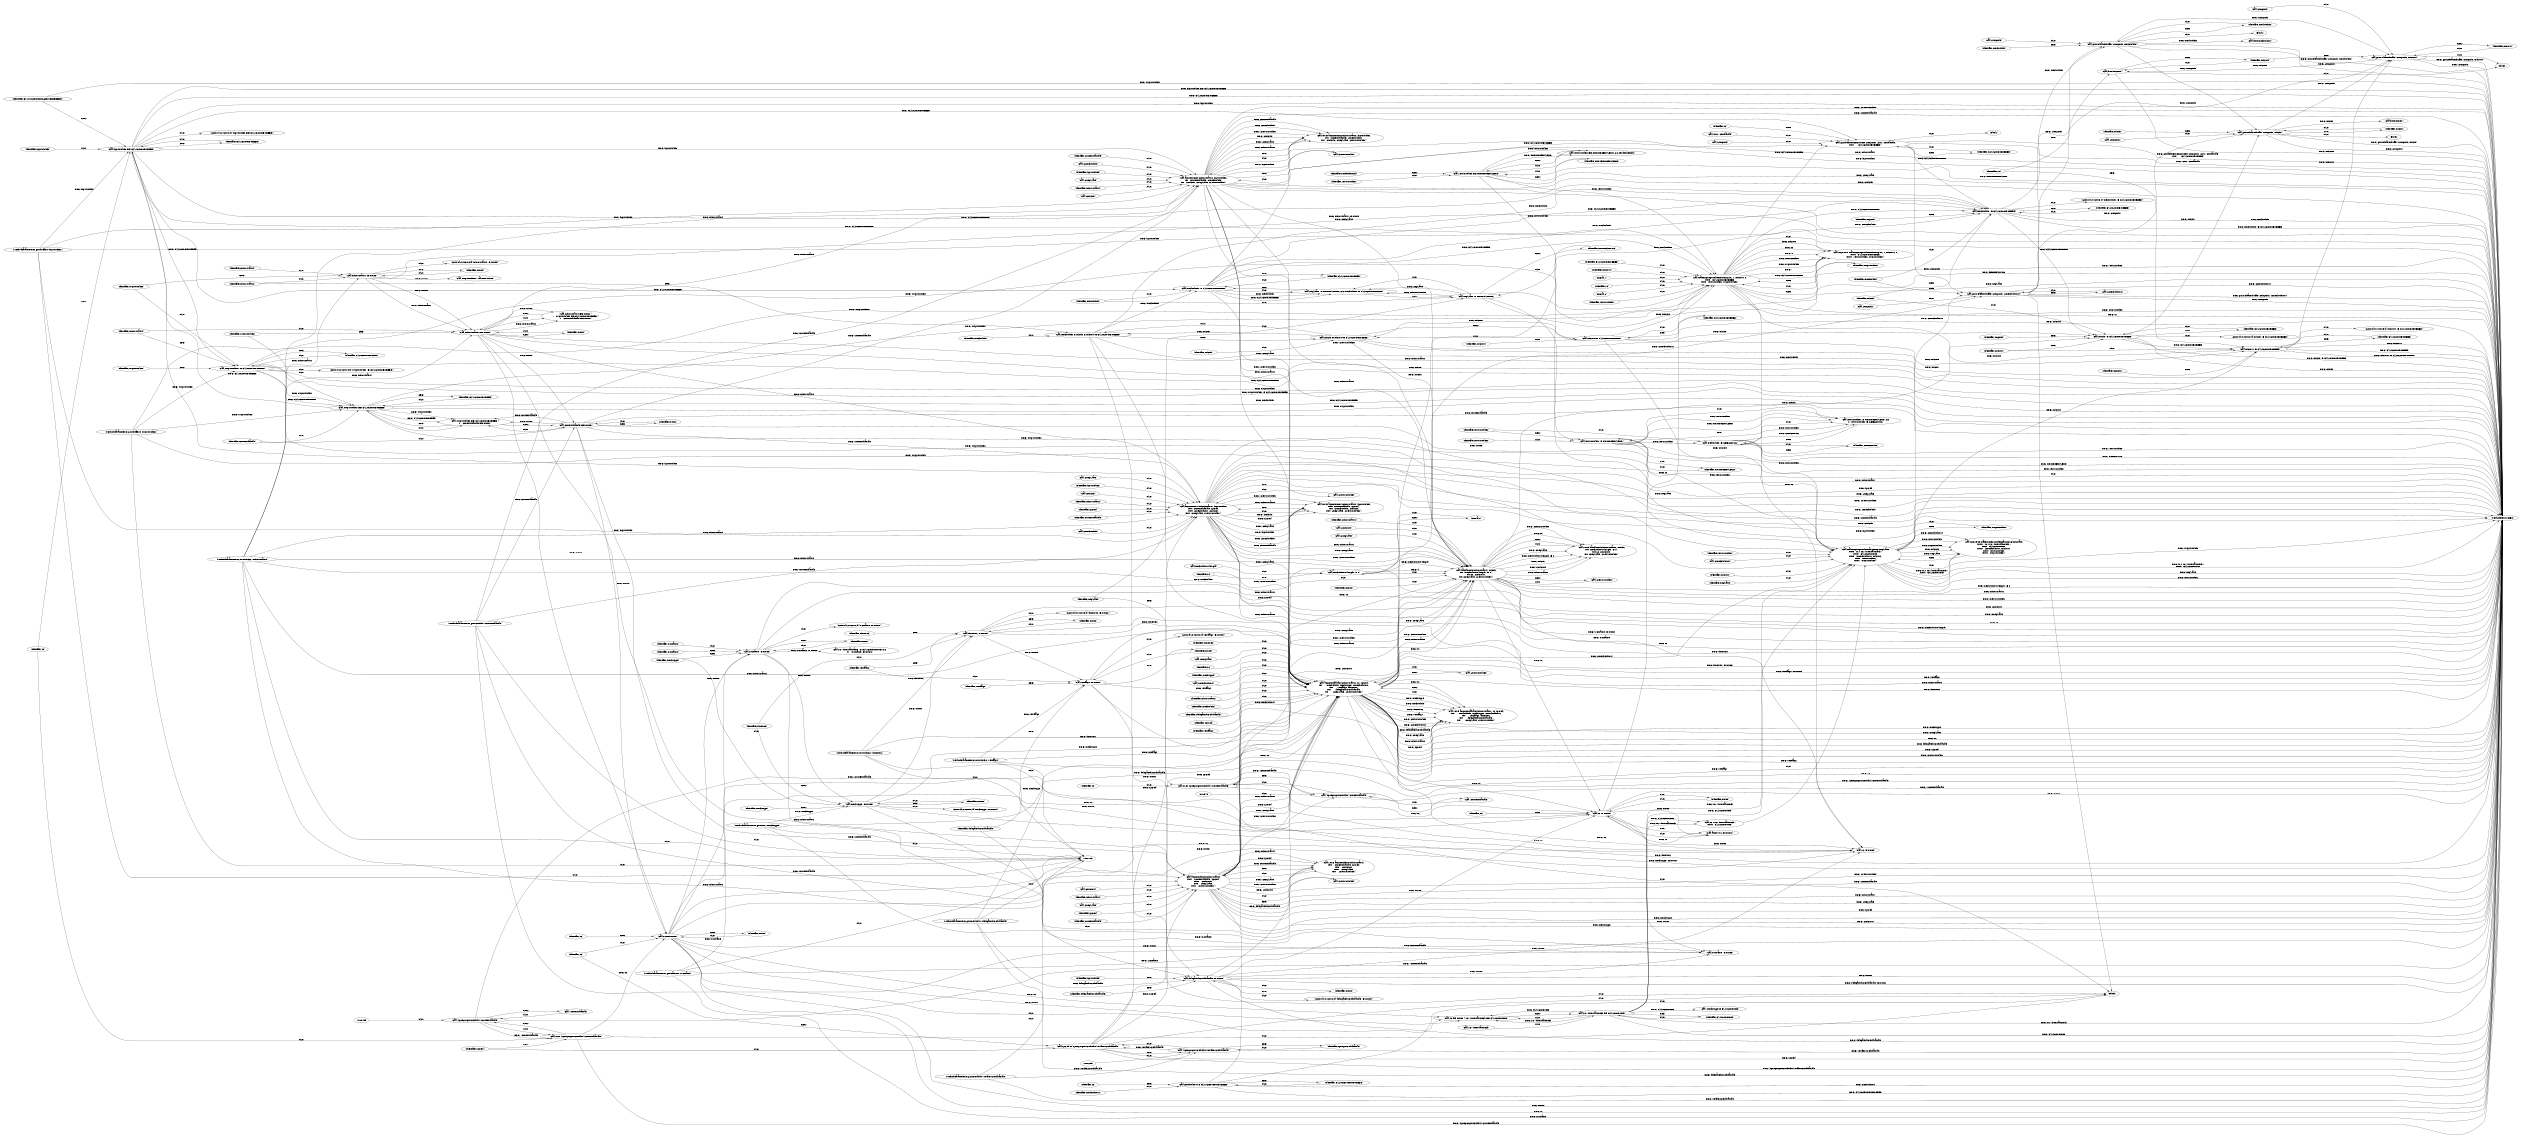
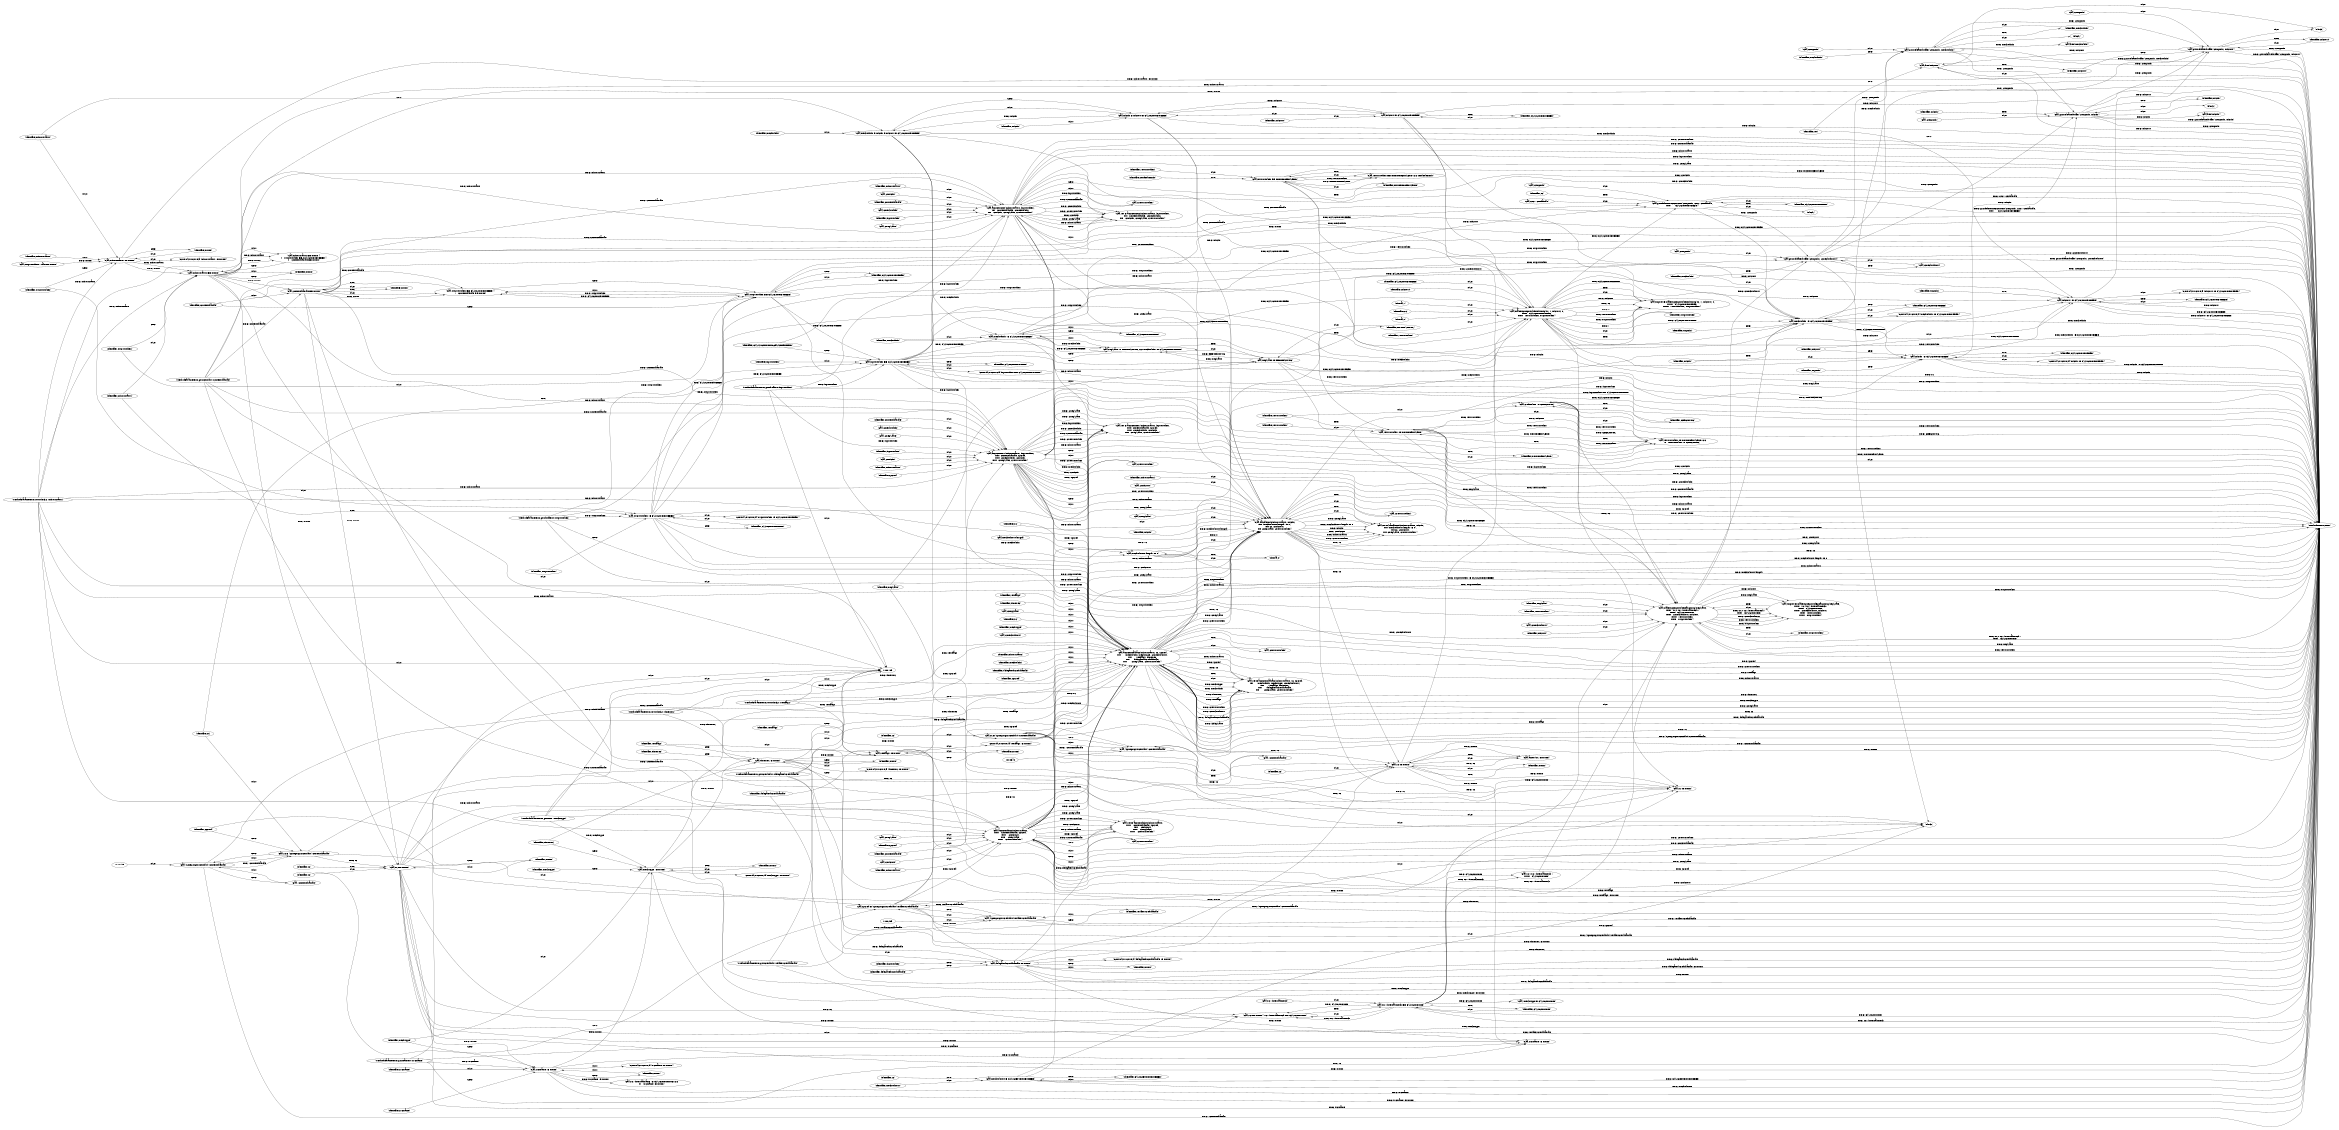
(176, 266) -> (725, 383)
(413, 279) -> (81, 263)
(1344, 1047) -> (1143, 912)
